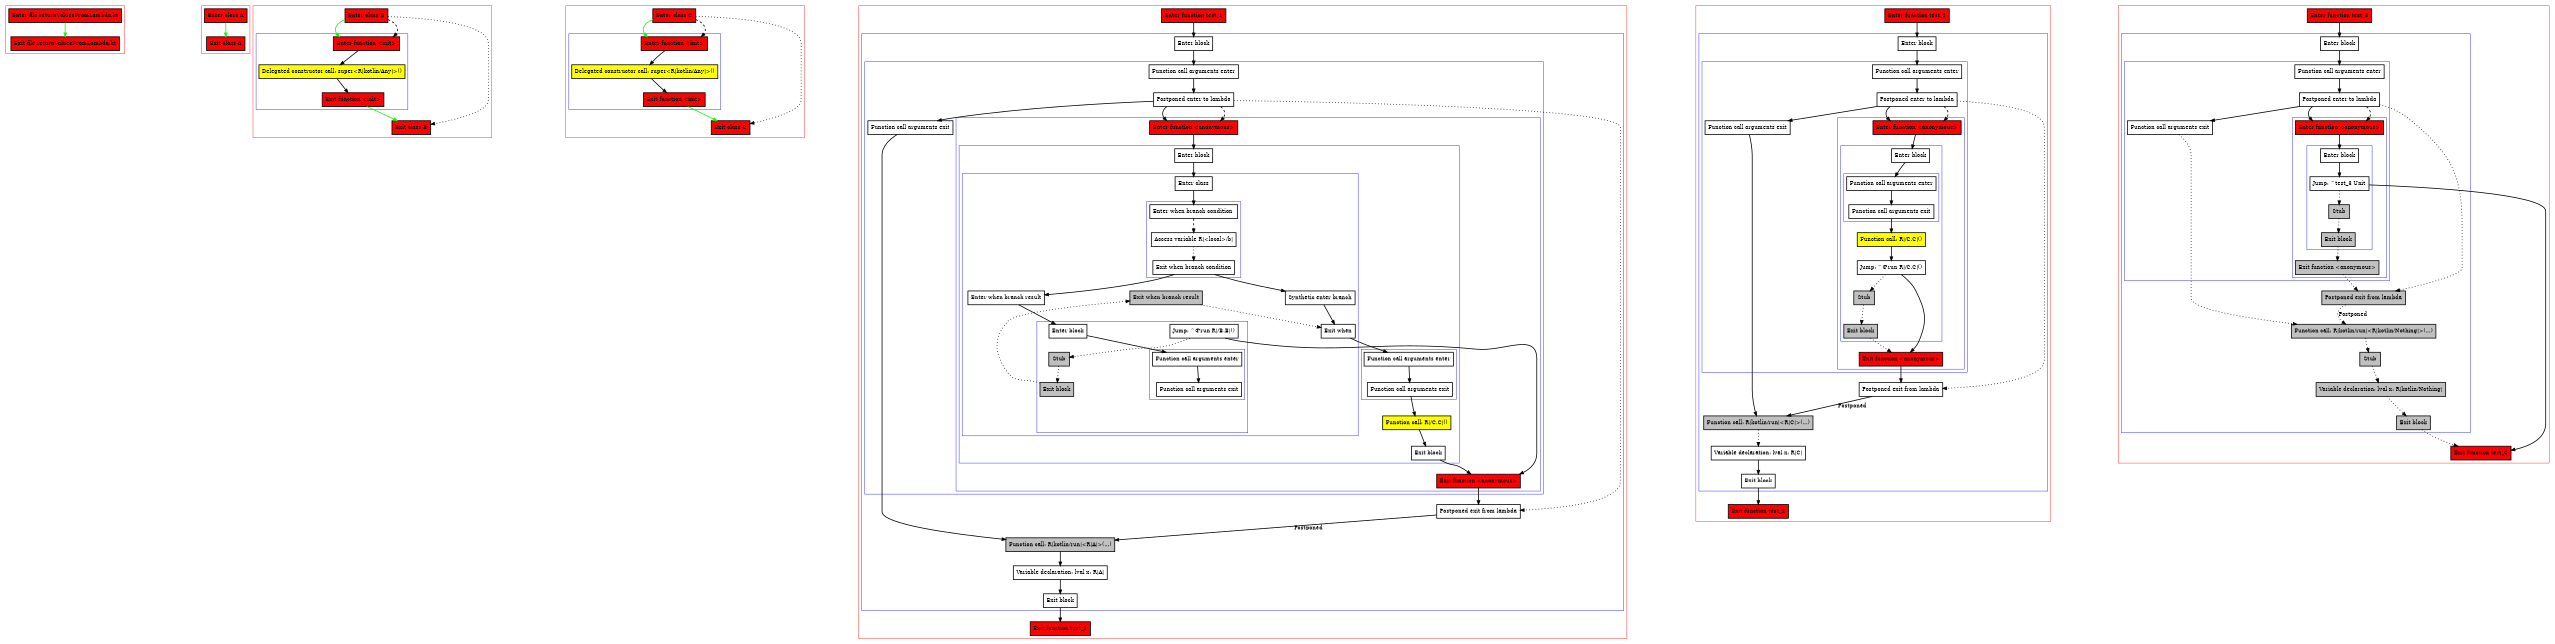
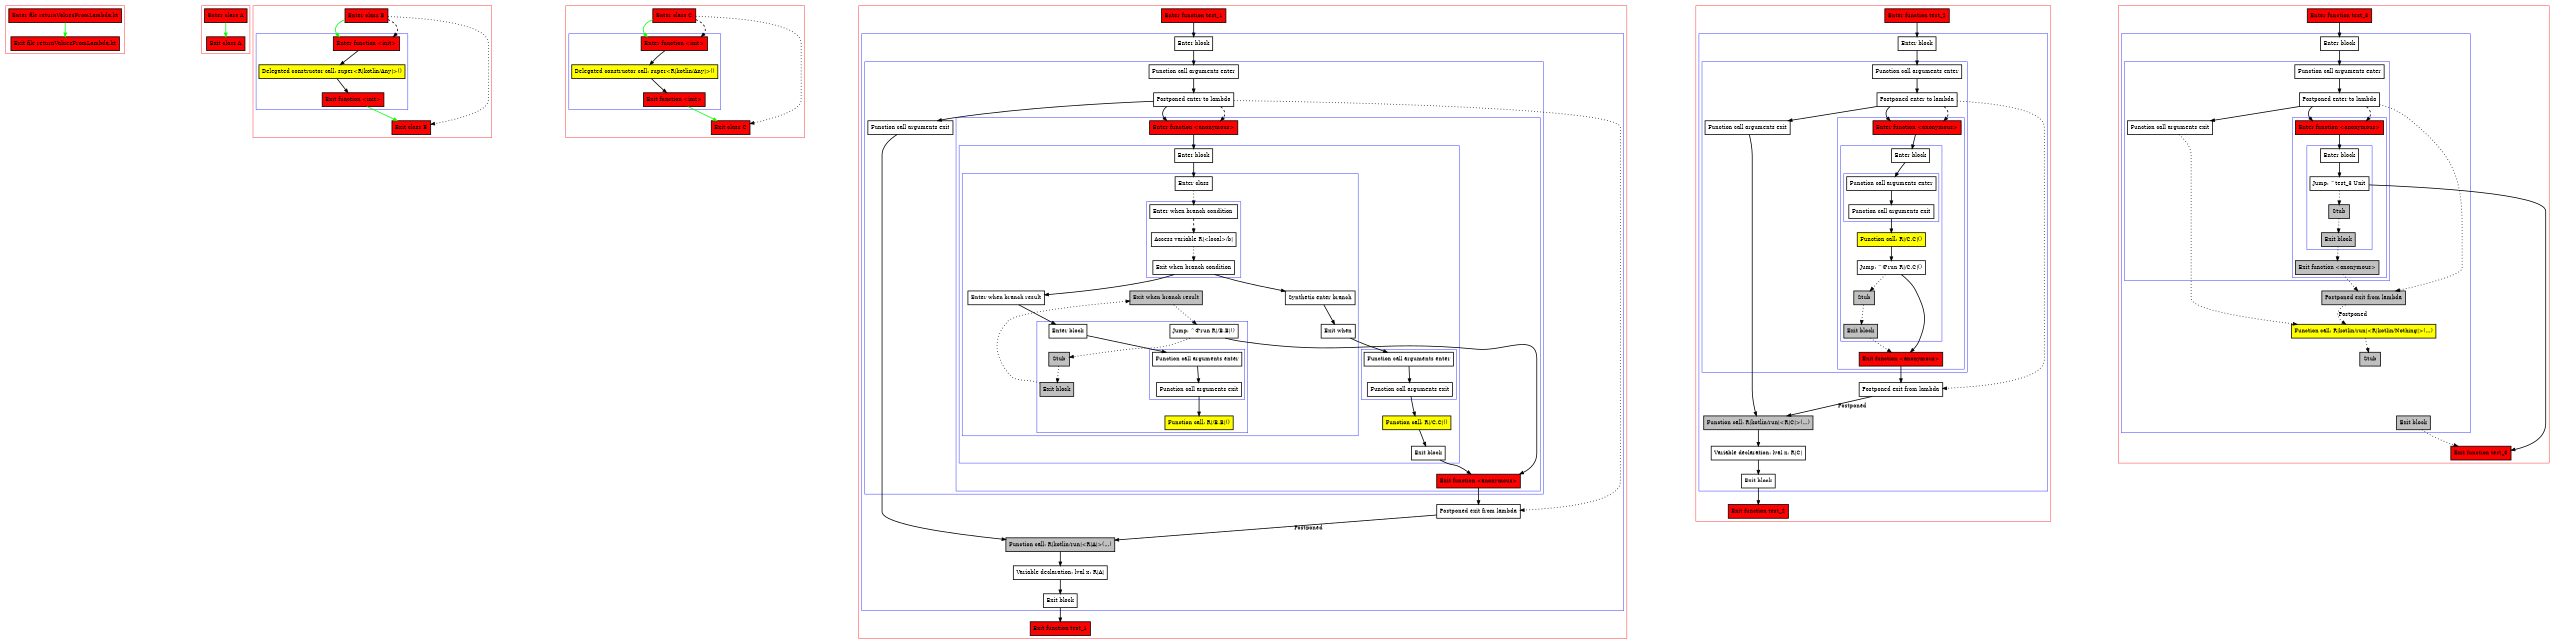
(1194, 196) -> (1194, 196)
(1259, 316) -> (1184, 313)
(2364, 331) -> (2364, 331)
(2381, 389) -> none
none -> (1199, 423)
(1758, 436) -> (1758, 436)
